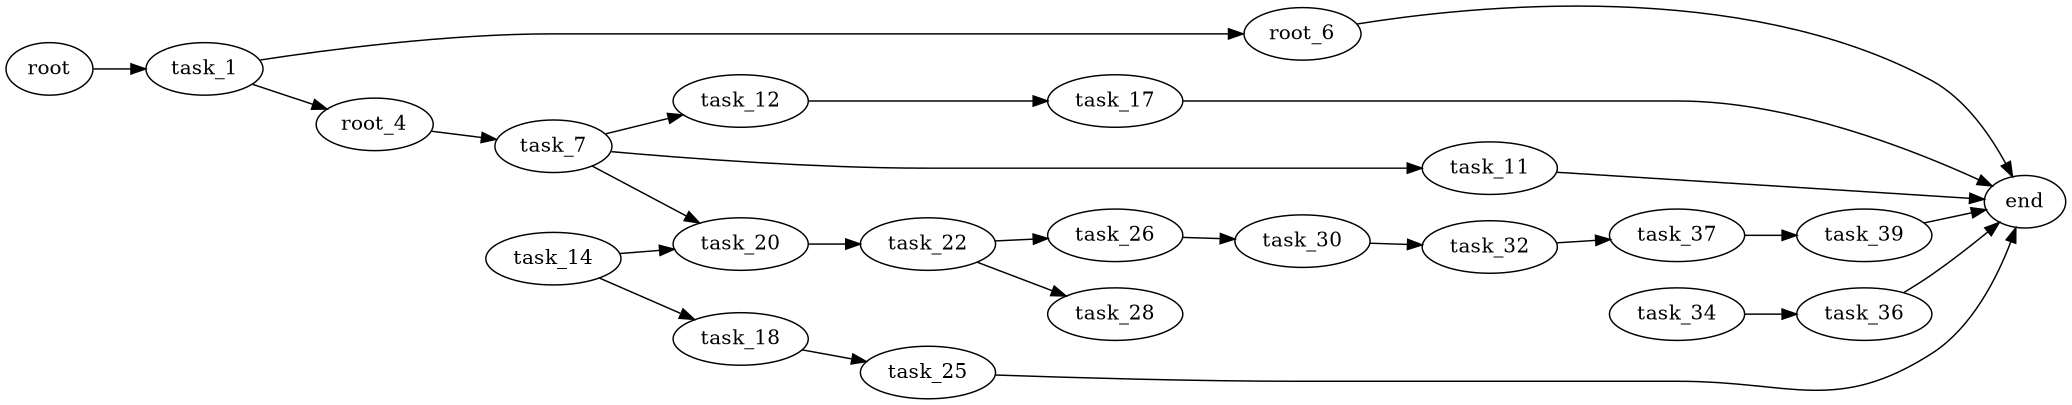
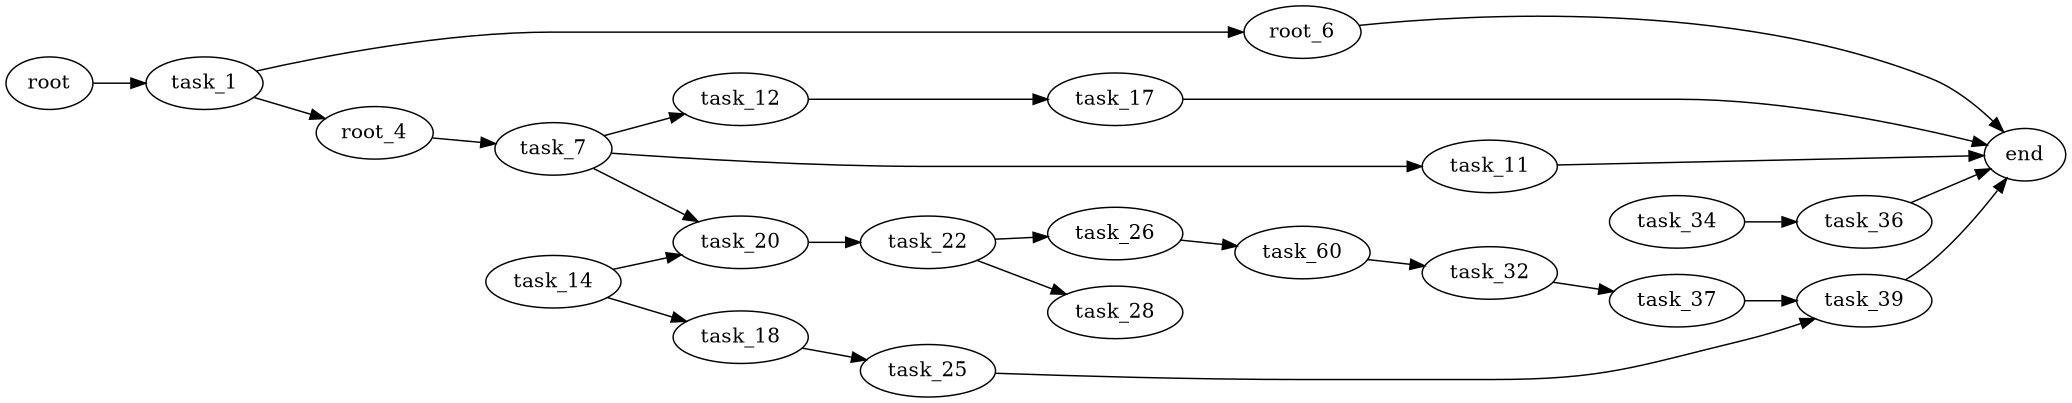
(1302, 241) -> (1302, 253)
(1537, 381) -> (1401, 380)
